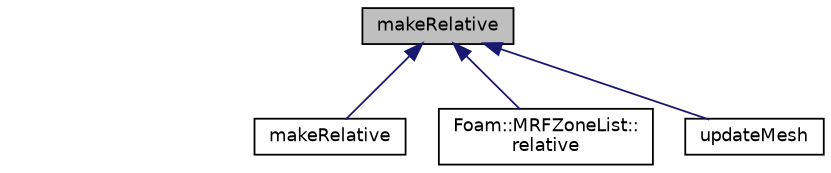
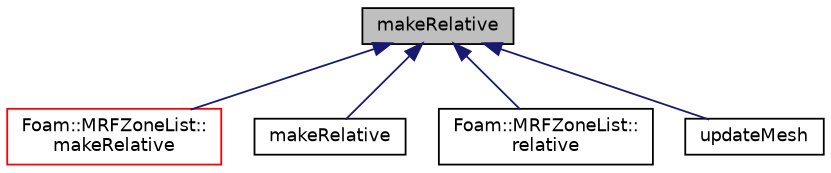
none -> (114, 137)
